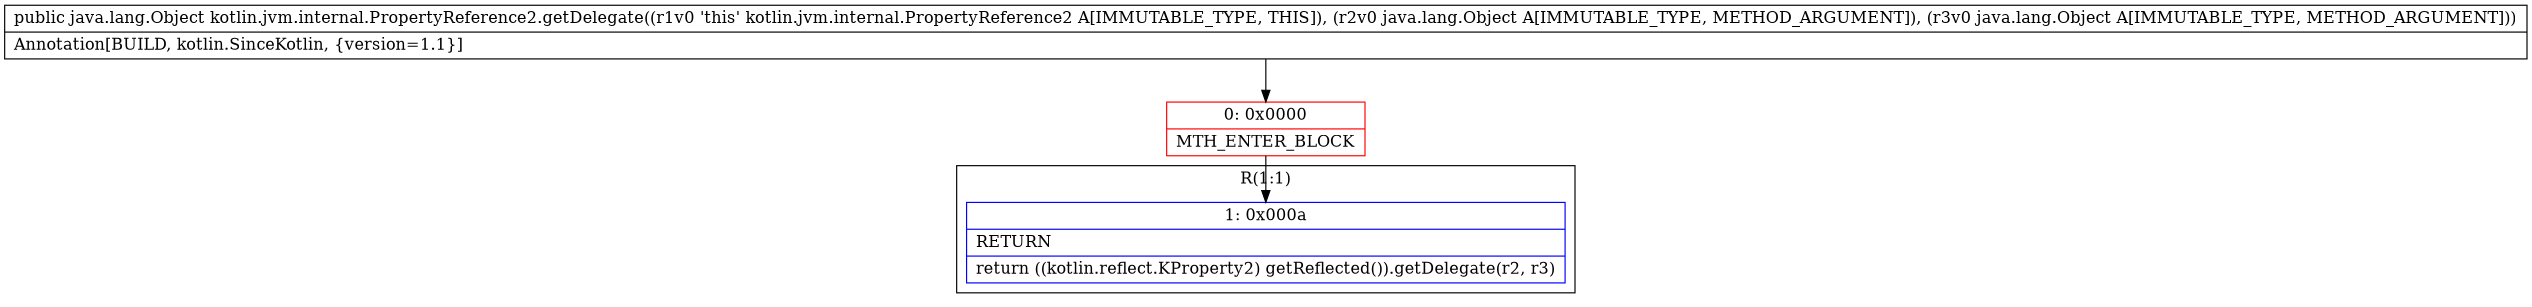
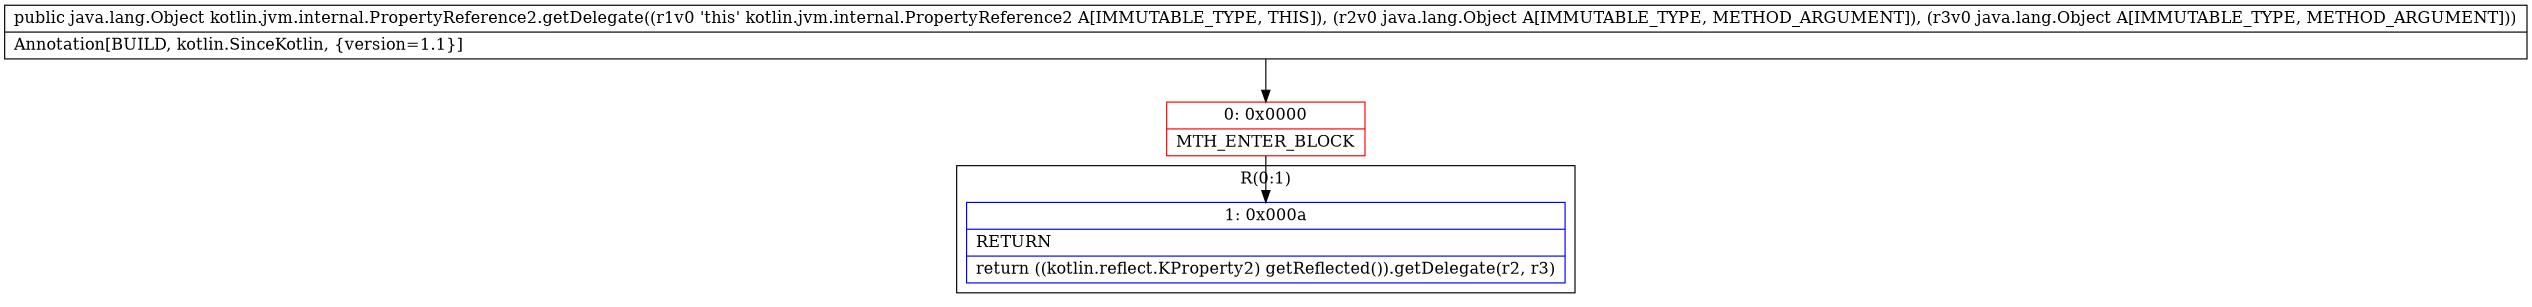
(1266, 179) -> (1266, 179)
